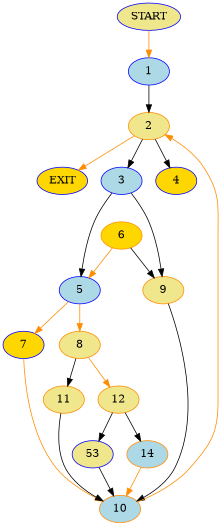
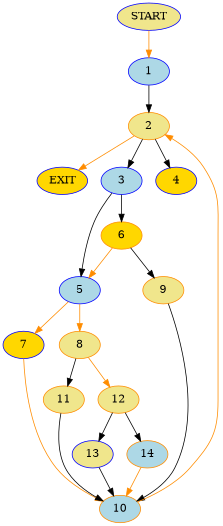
(152, 229) -> (122, 204)
(93, 454) -> (93, 454)
